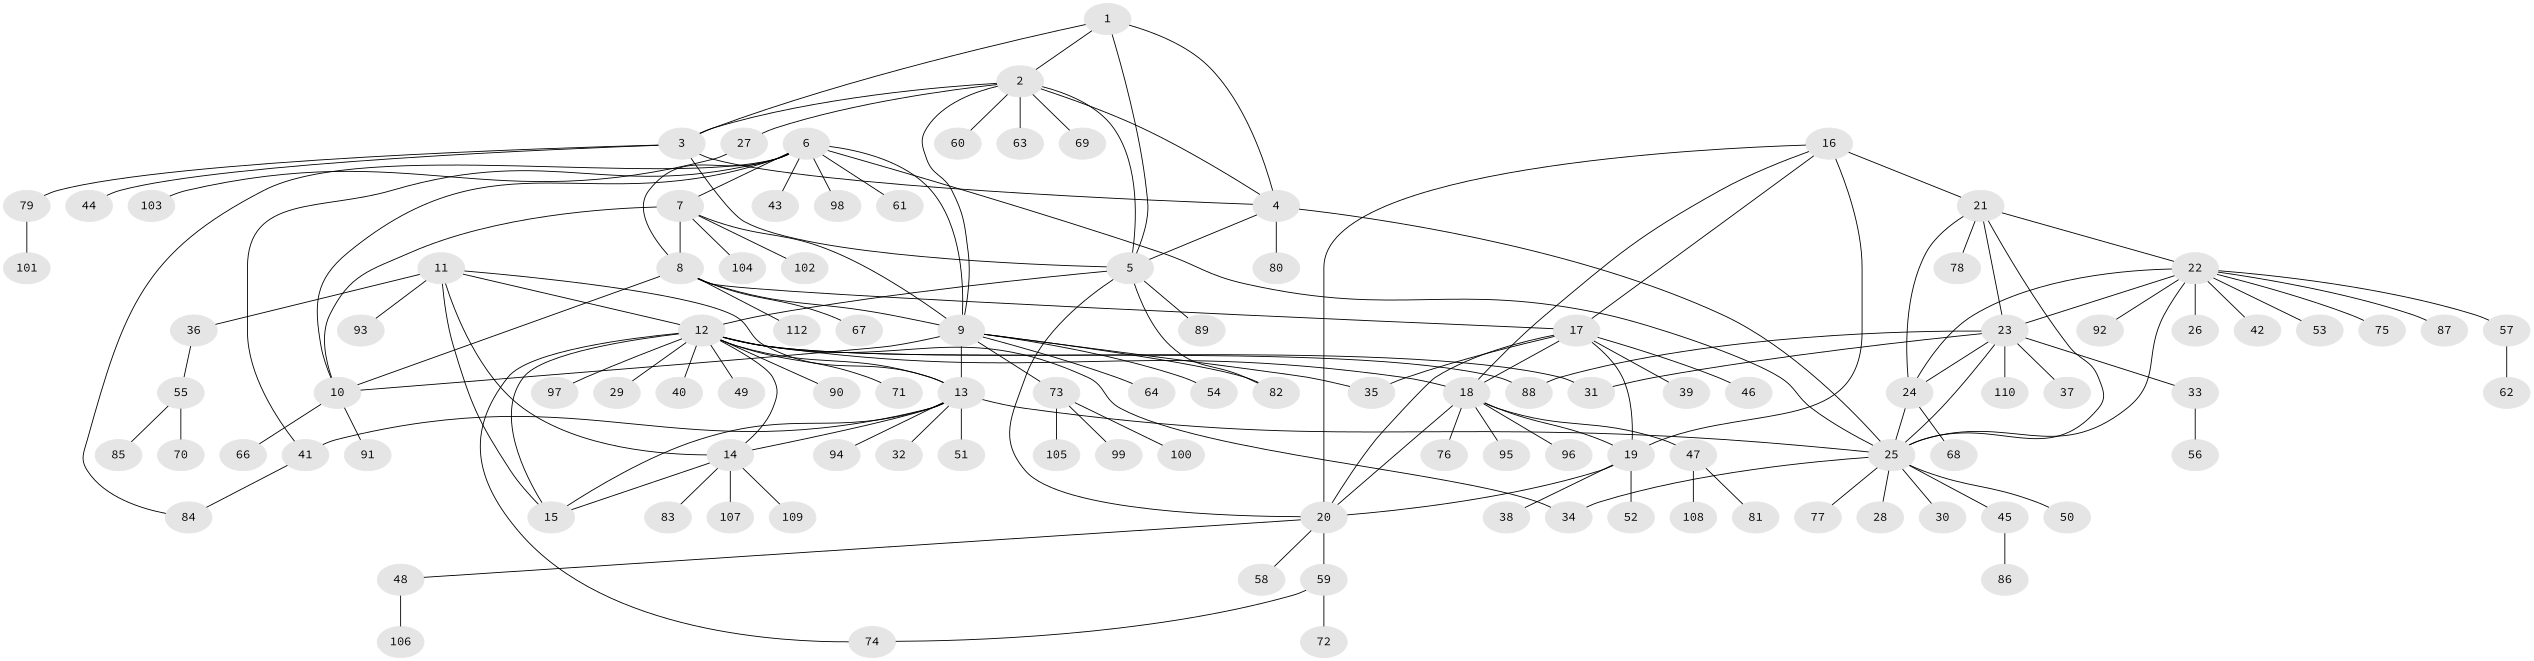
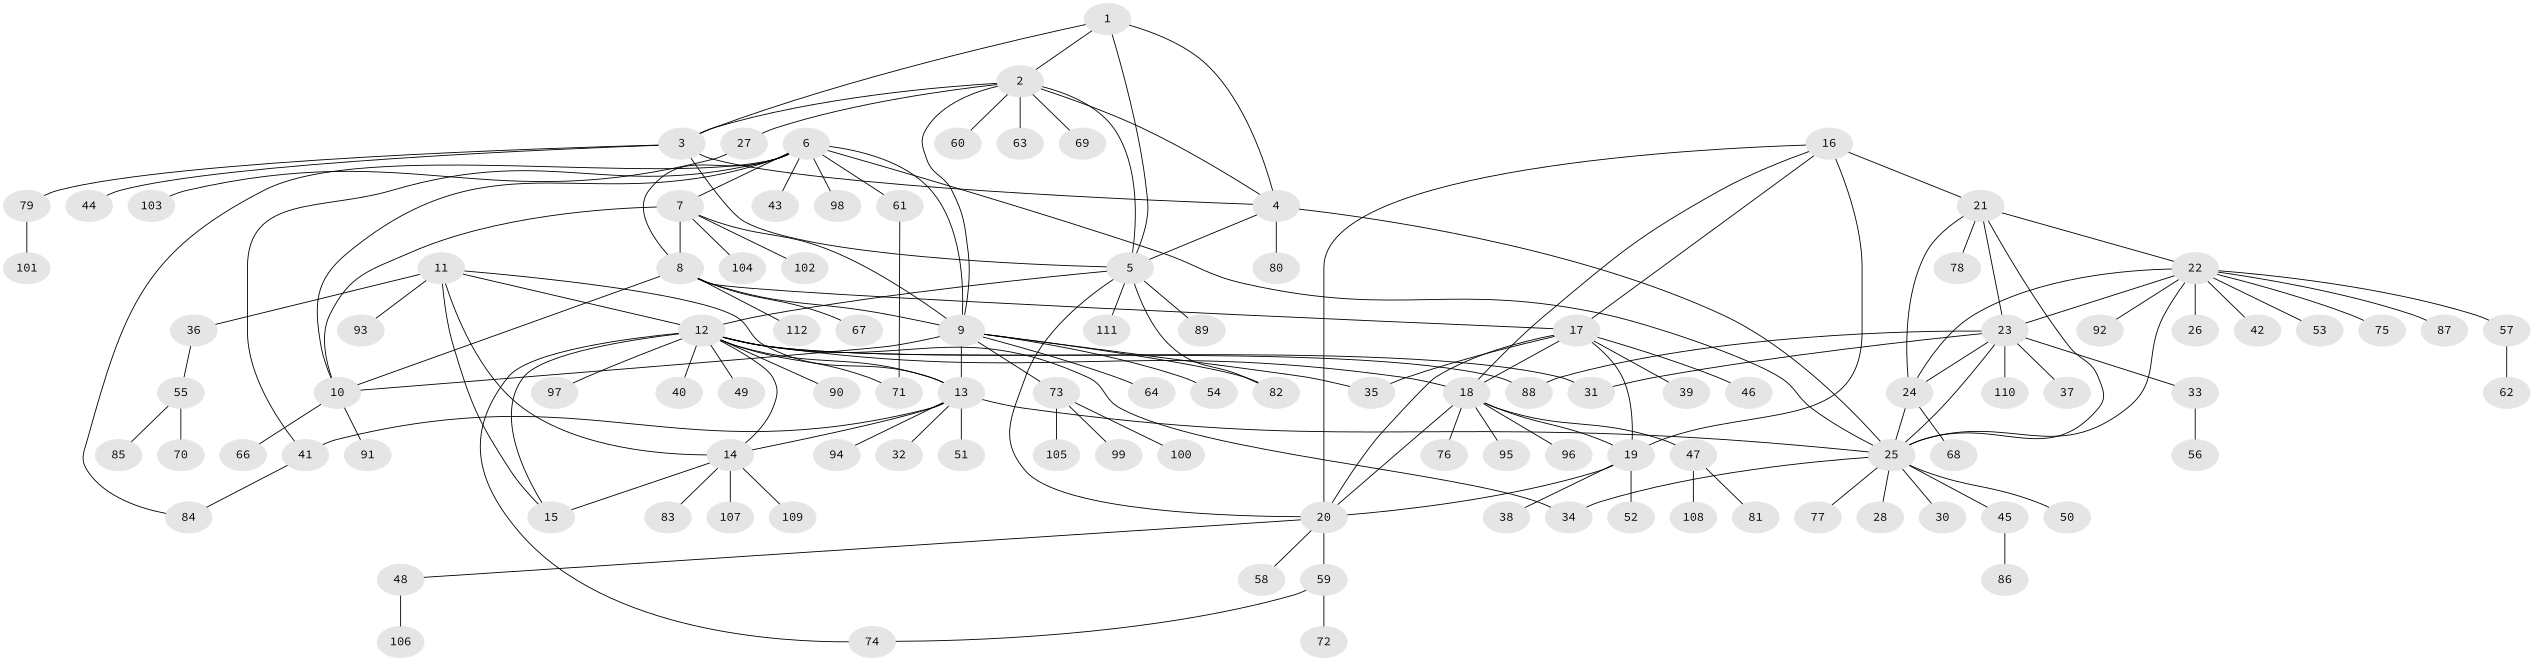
none -> (899, 303)
none -> (1107, 331)
(617, 393) -> none
(777, 425) -> none
